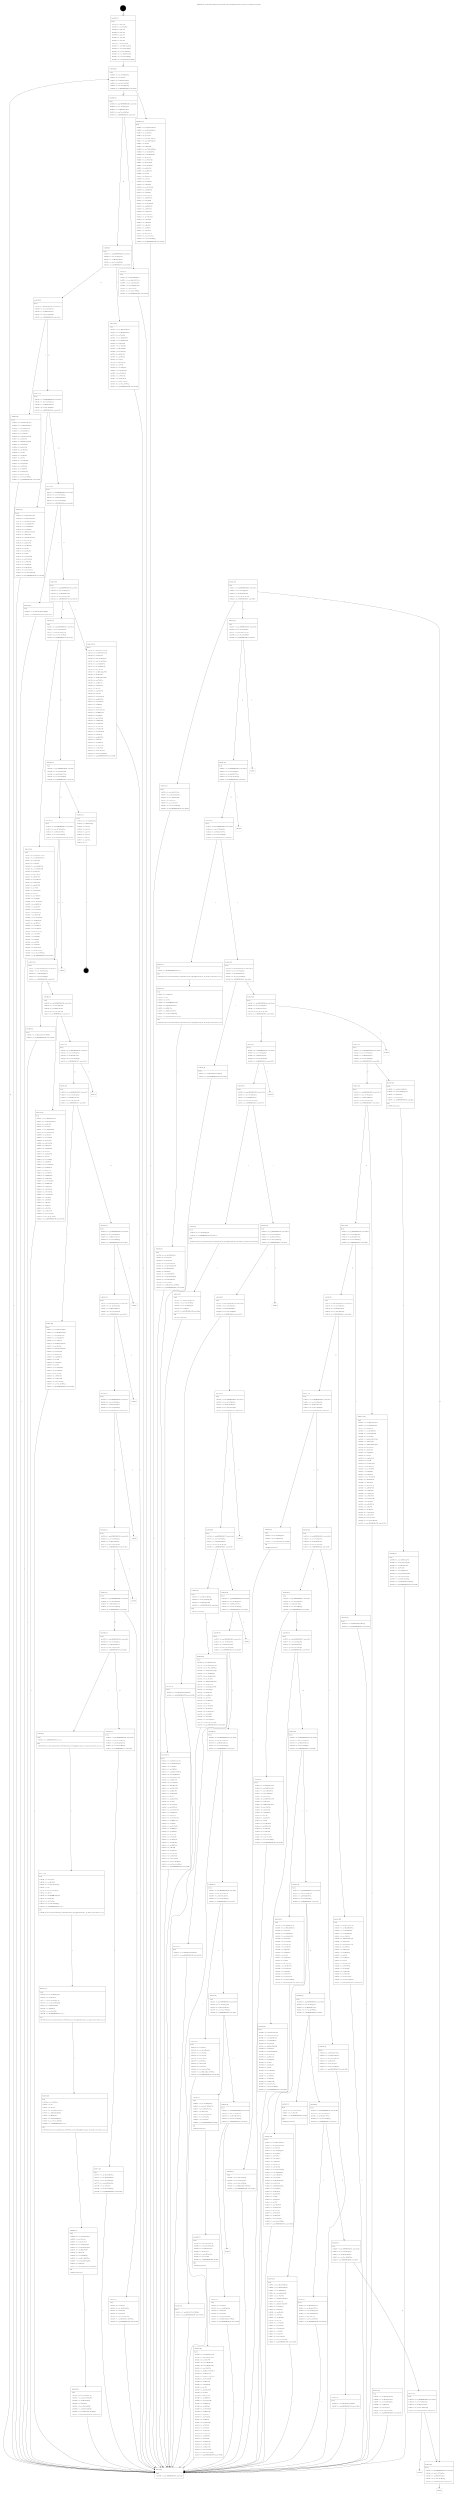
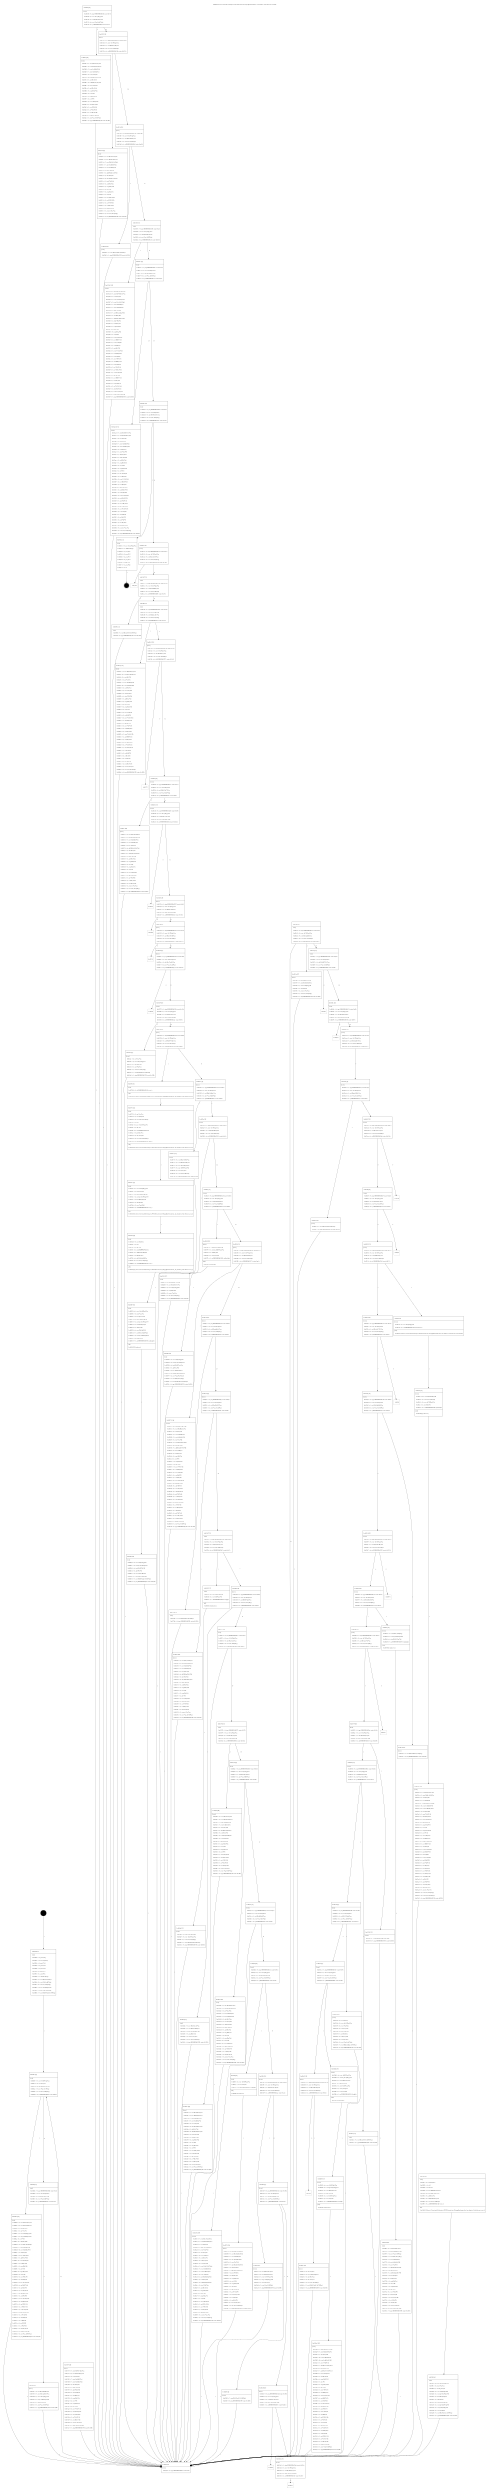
(117, 256) -> none
(189, 971) -> none
none -> (213, 1128)
